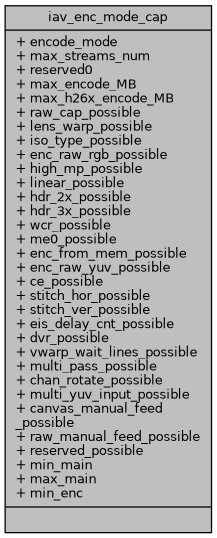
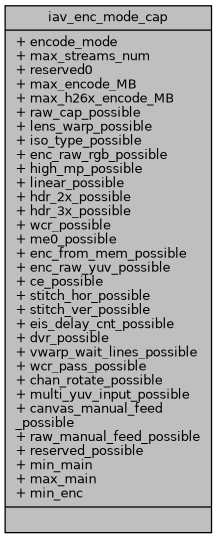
(87, 367) -> (81, 367)
